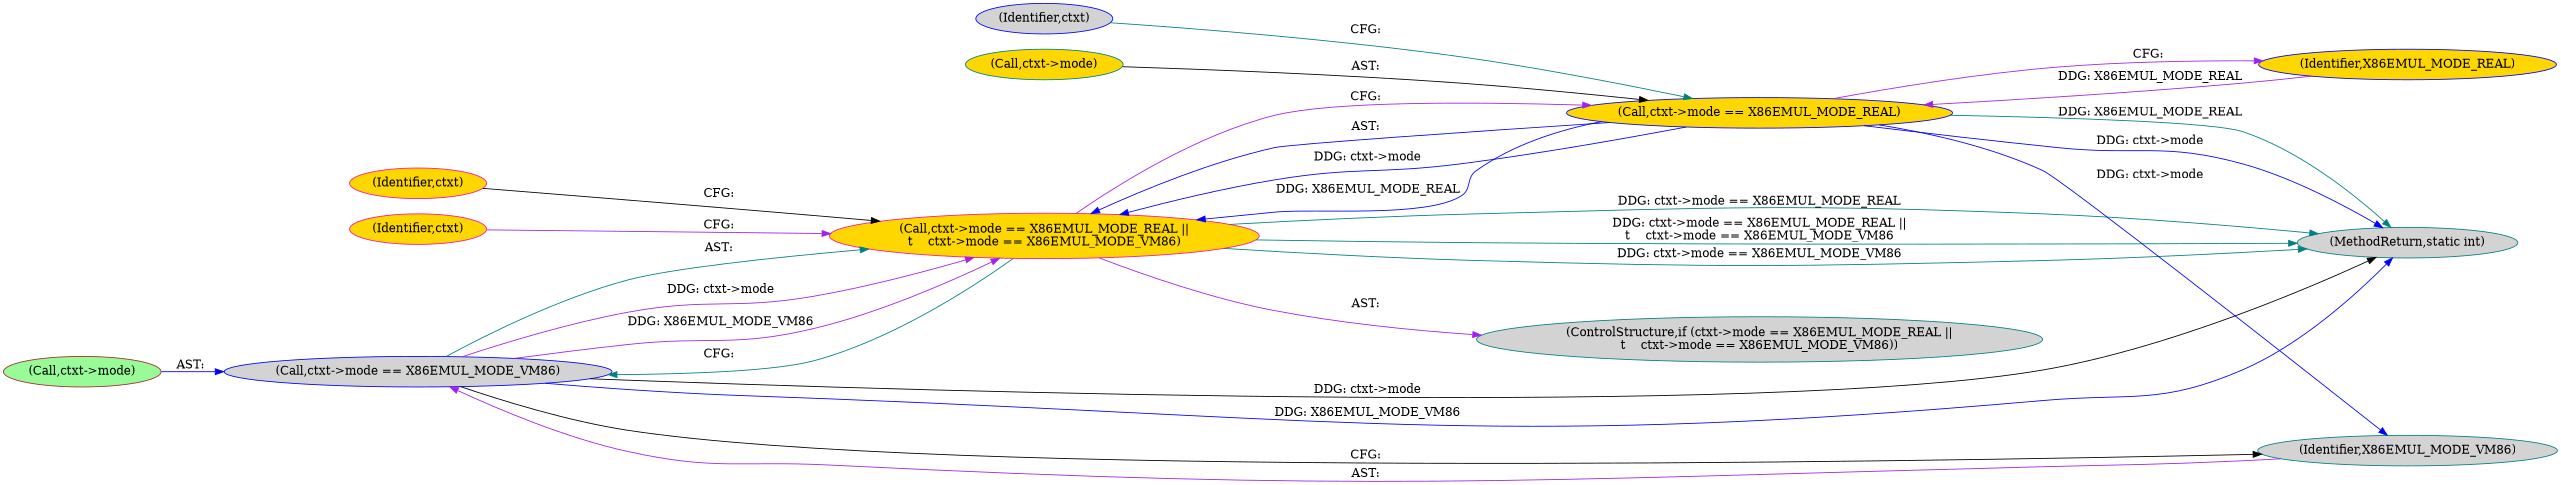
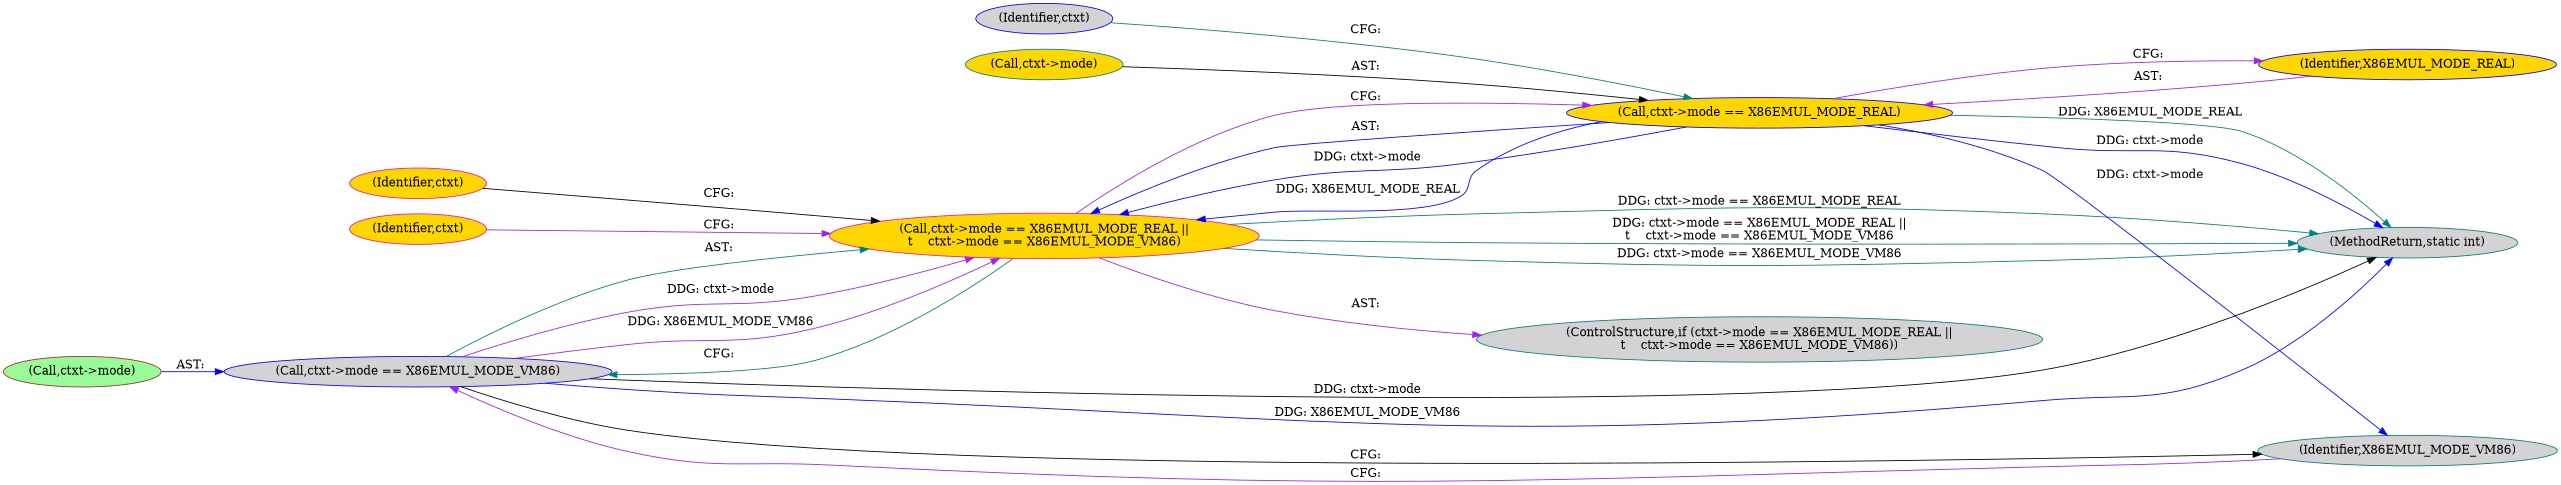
(2150, 77) -> (2150, 77)
(1368, 474) -> (1368, 474)
